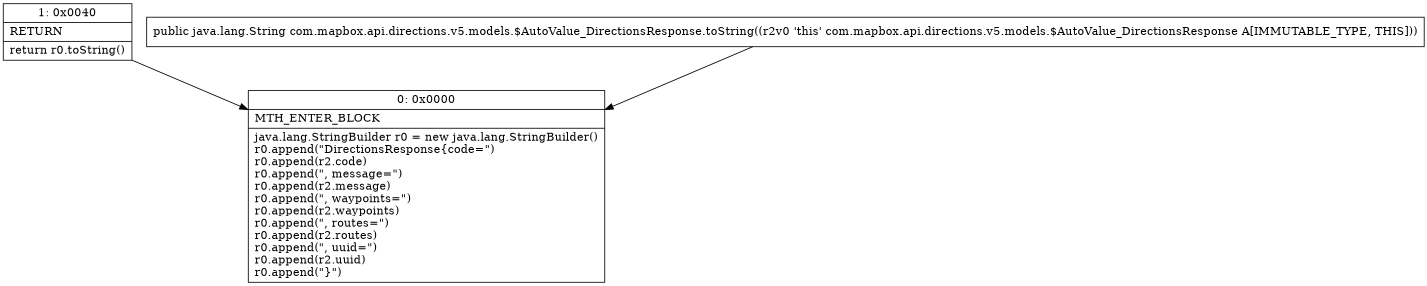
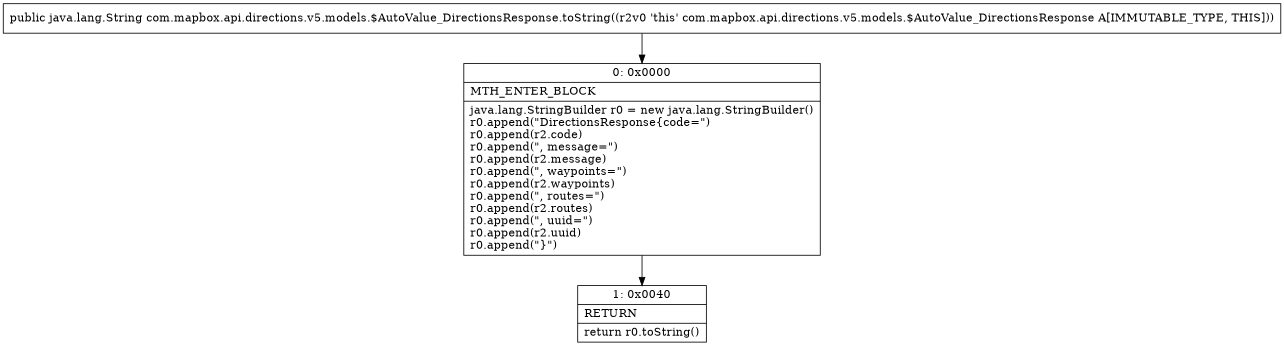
(186, 83) -> (642, 266)
